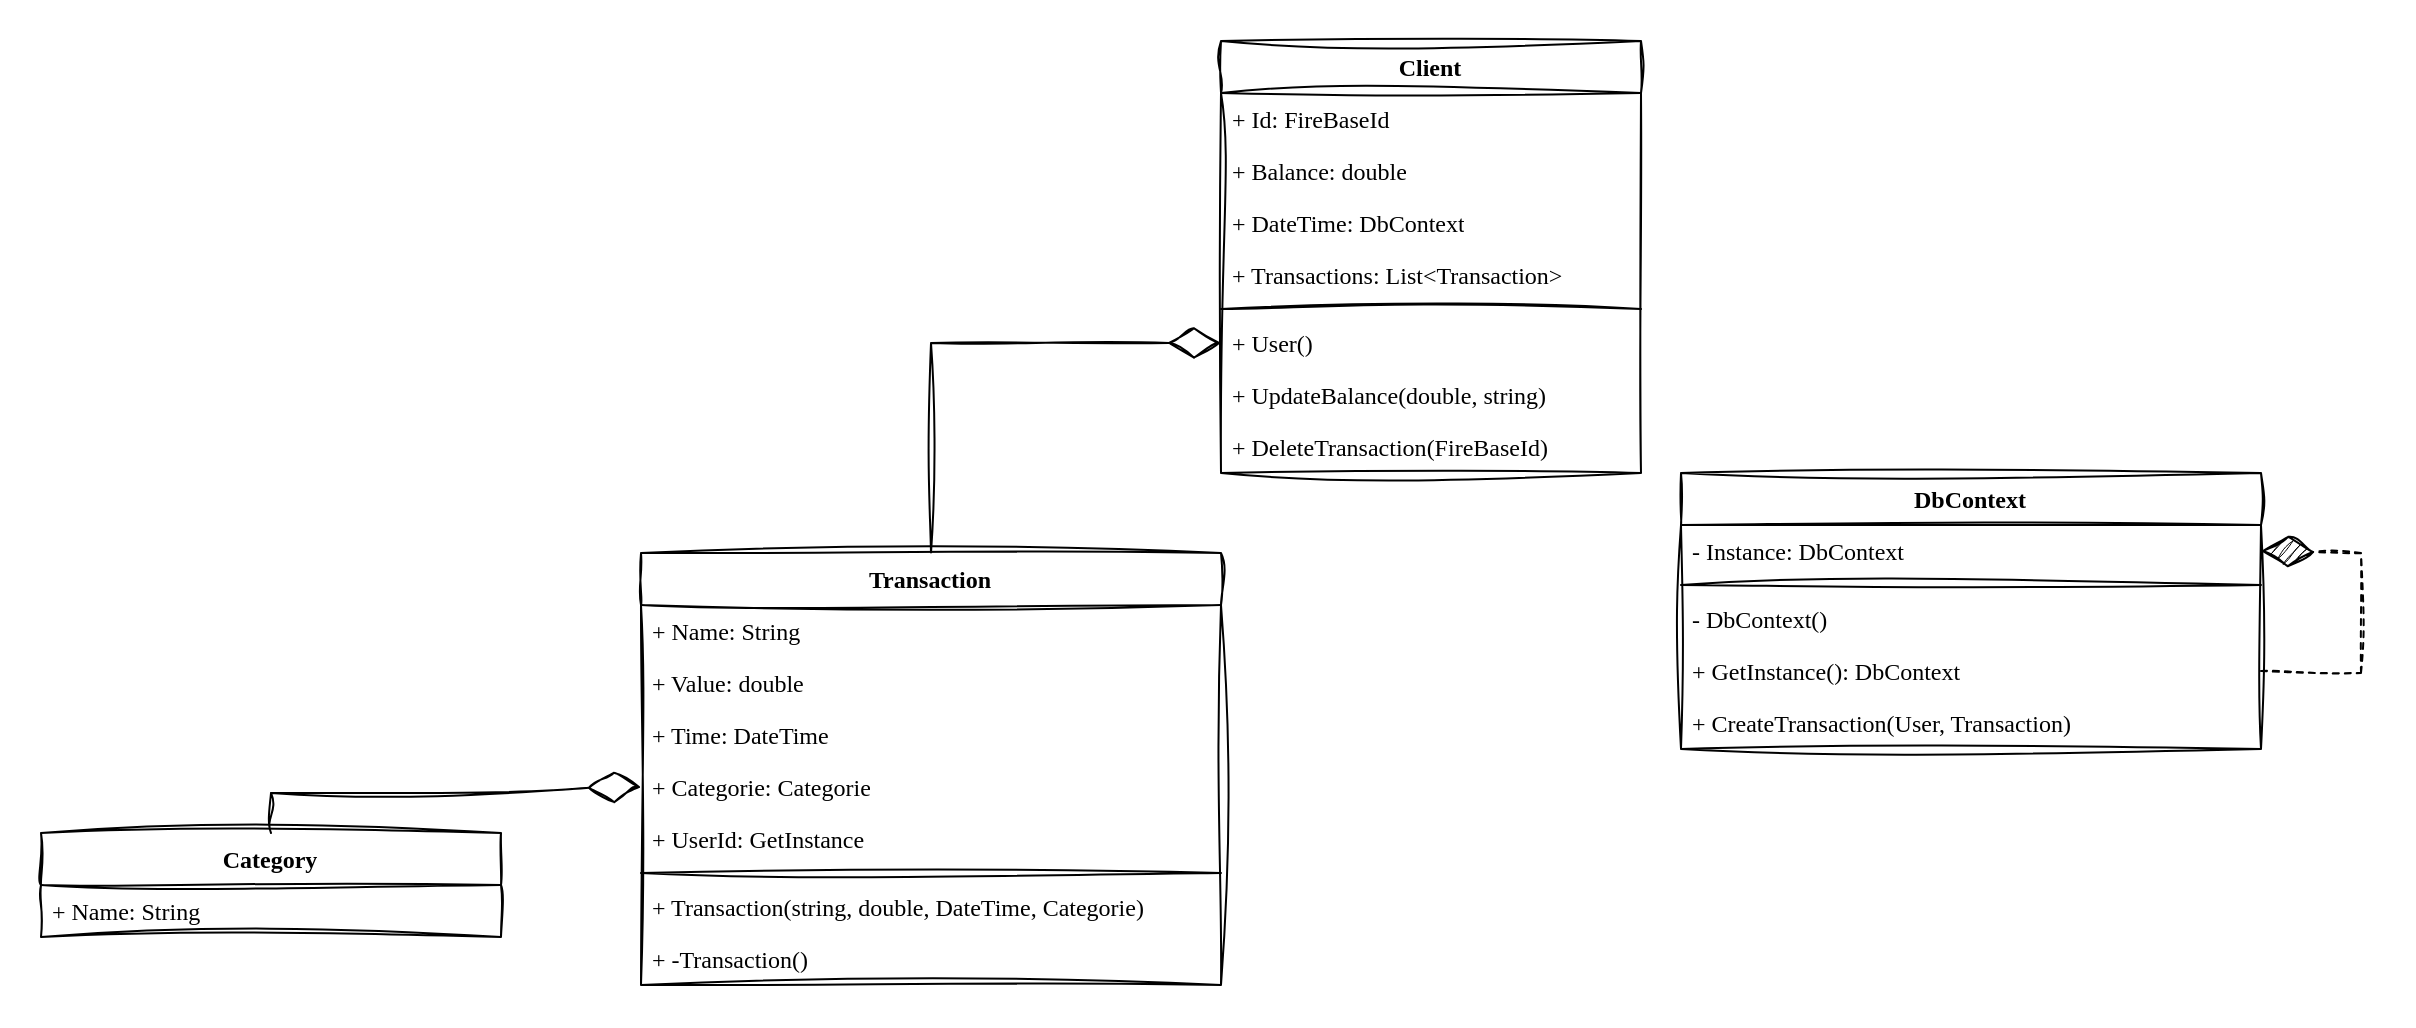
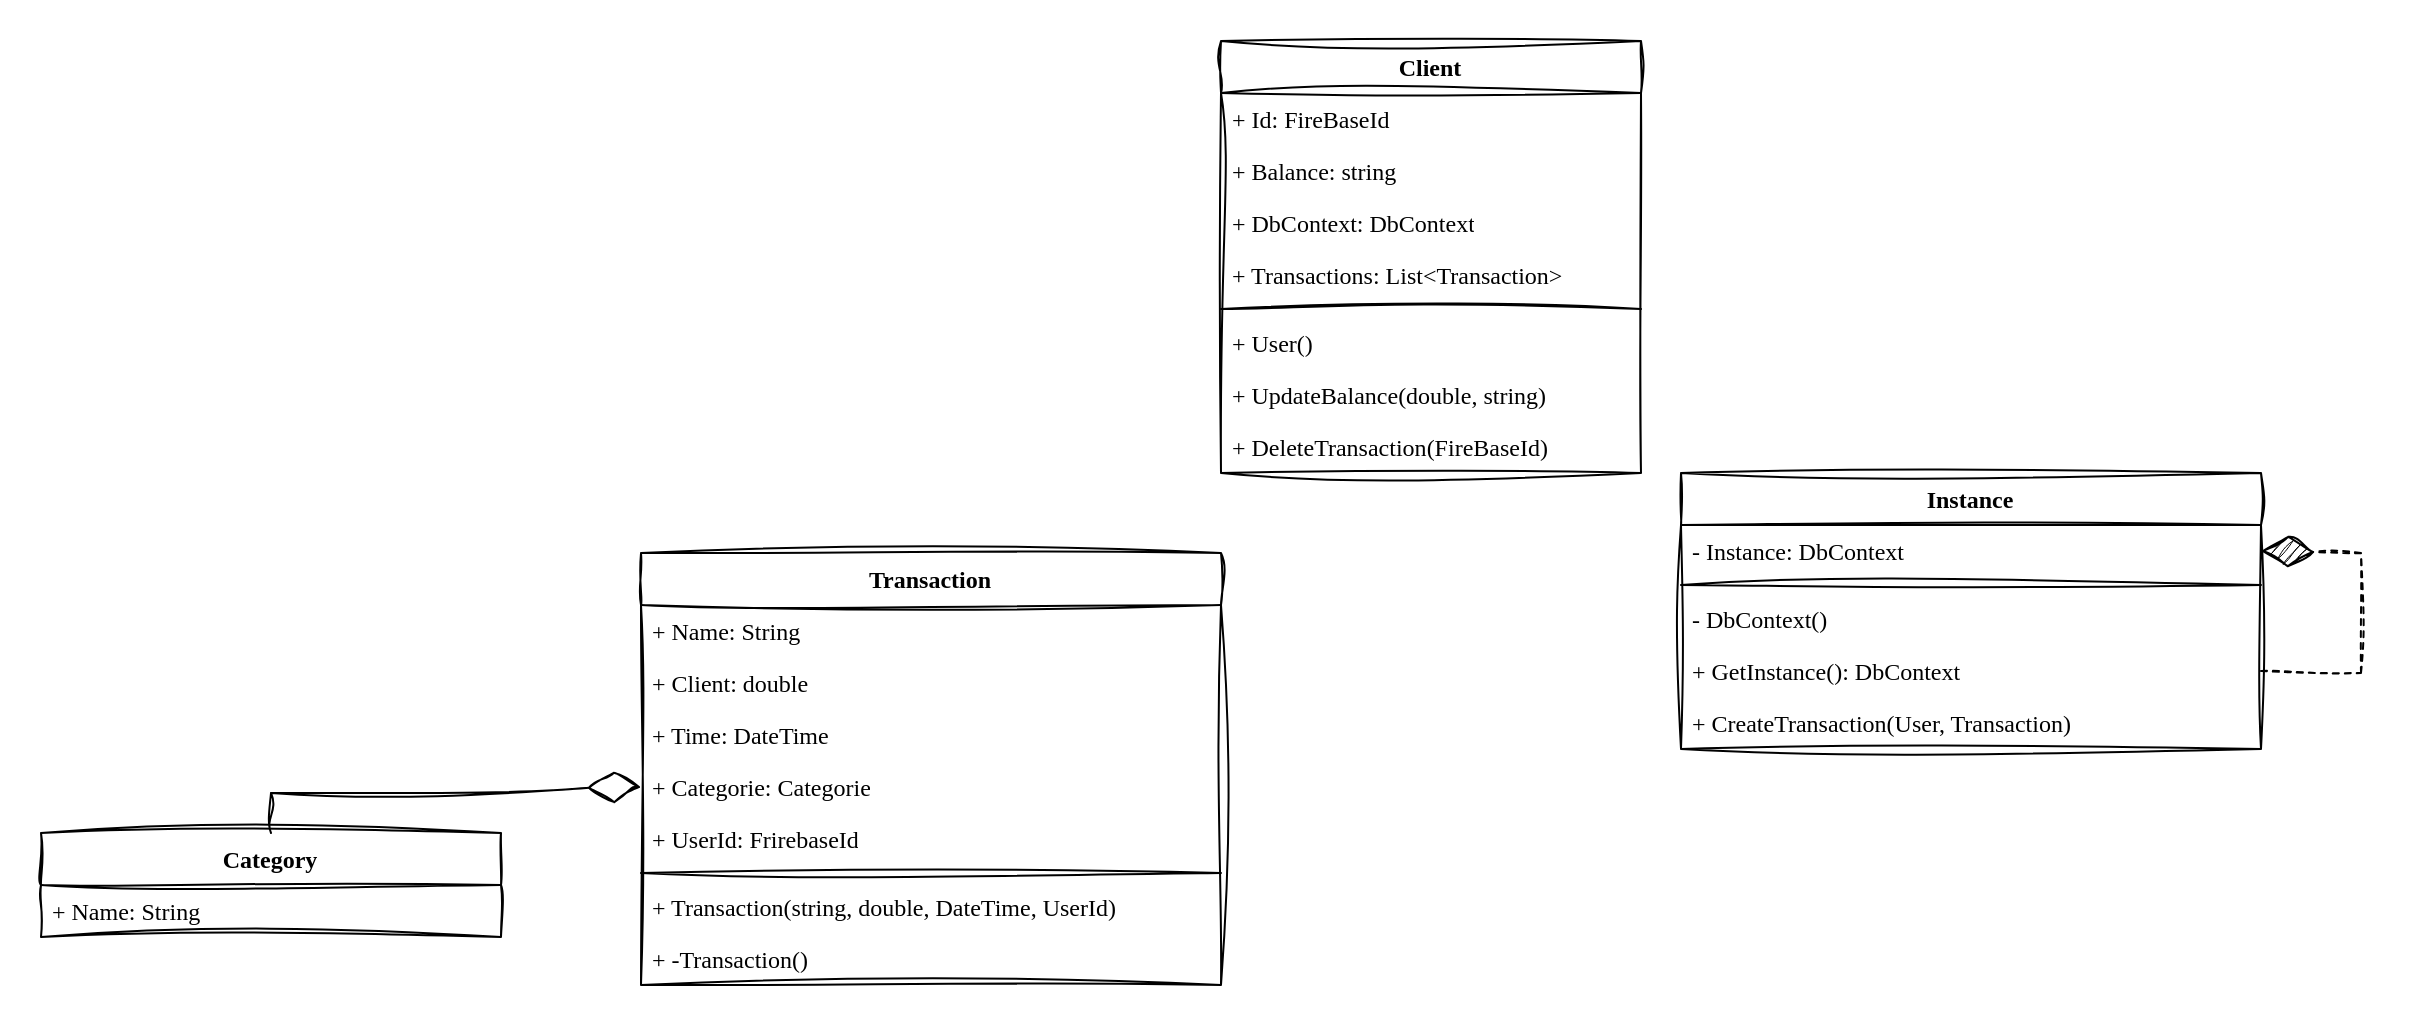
(1332, 173) -> (1332, 173)
(1362, 225) -> (1371, 225)
(946, 343) -> none
(1971, 501) -> (1971, 501)
(738, 685) -> (742, 685)
(785, 841) -> (782, 841)
(933, 924) -> (933, 924)
